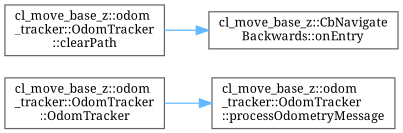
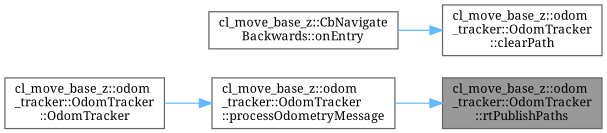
(180, 30) -> (414, 30)
none -> (522, 103)
